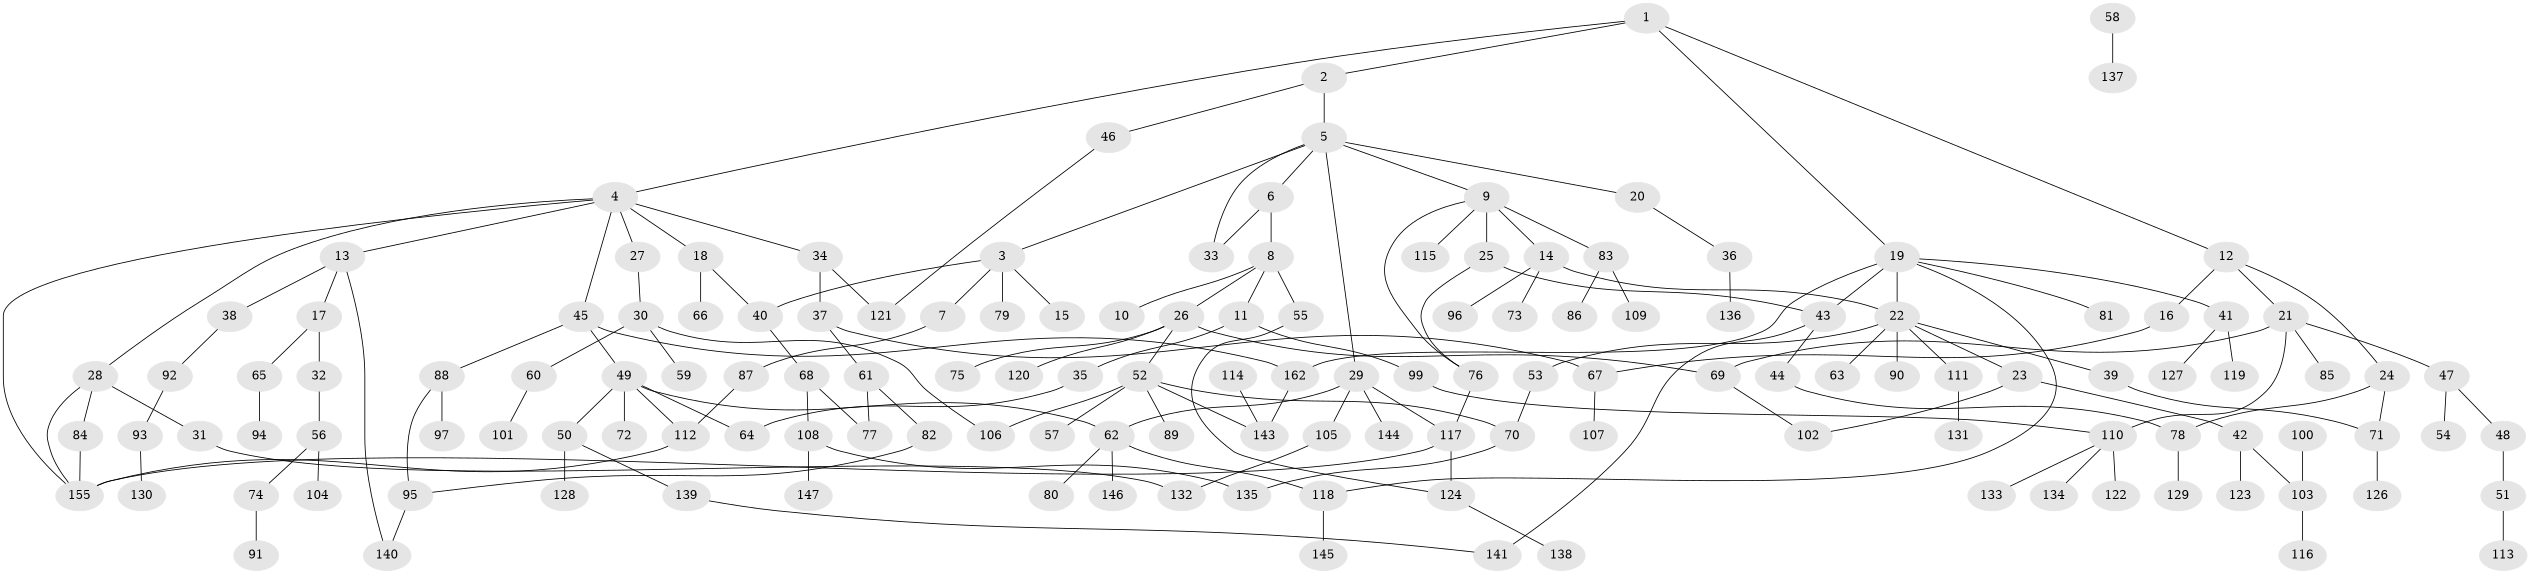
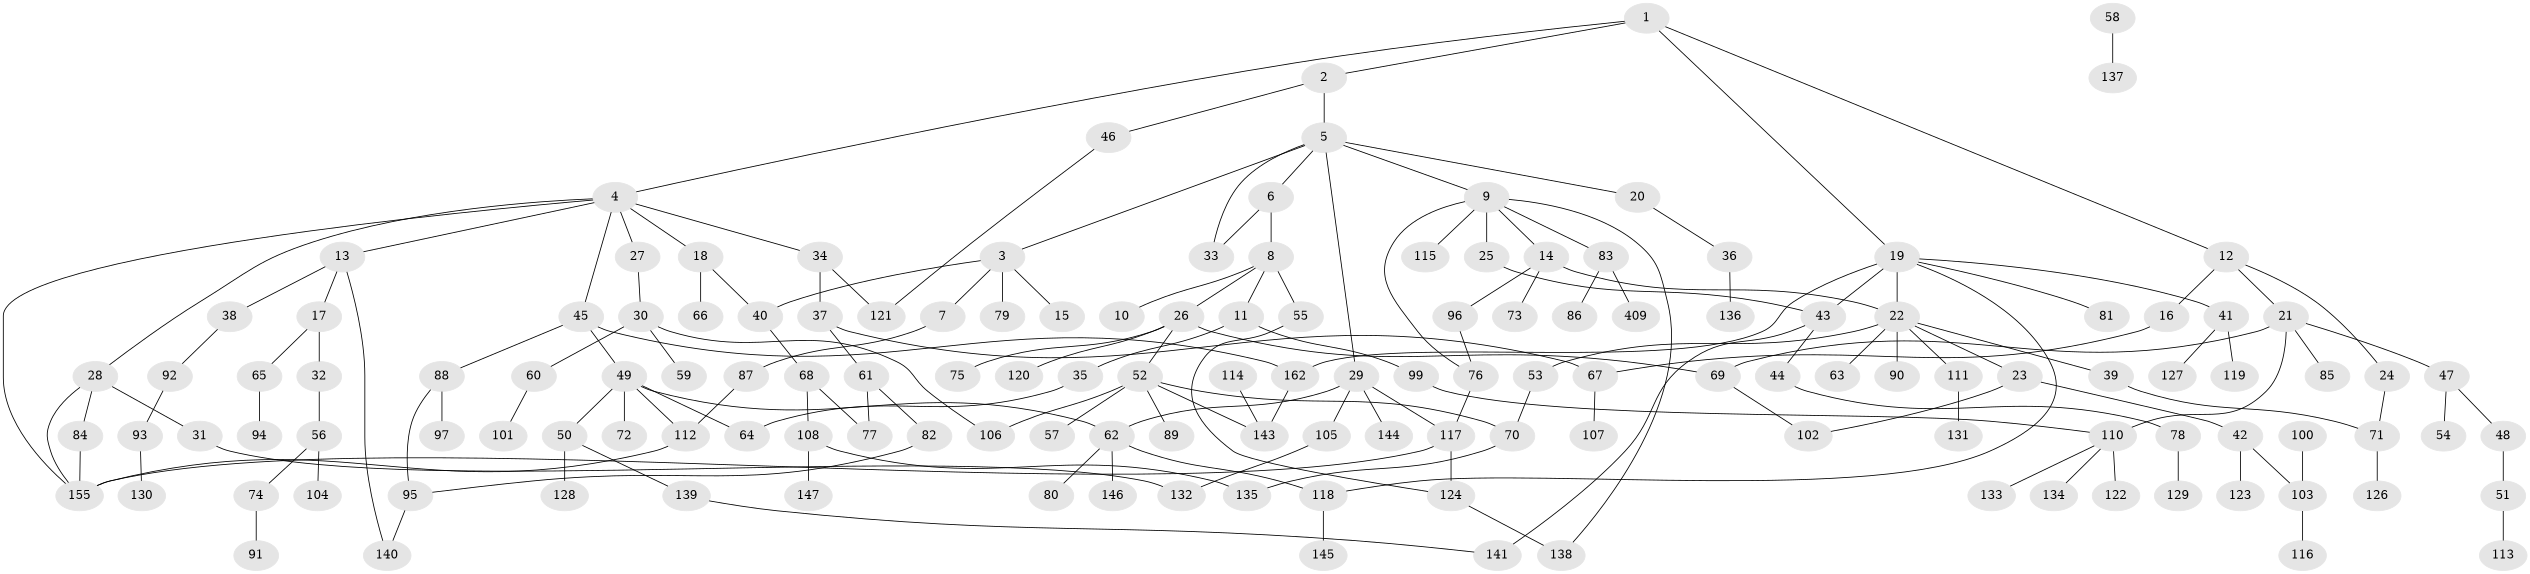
(1421, 313) -> (1466, 346)
(1636, 317) -> (1636, 317)
none -> (1671, 333)
(2283, 407) -> none
